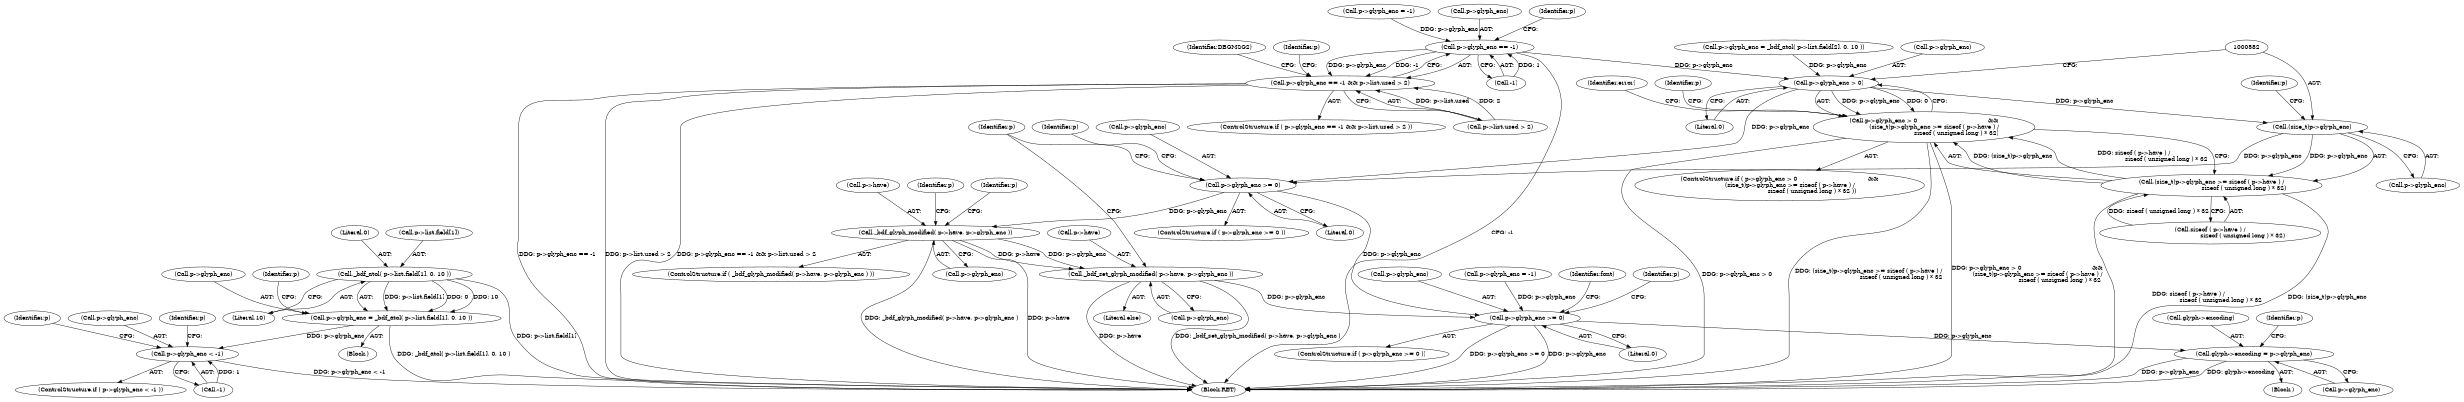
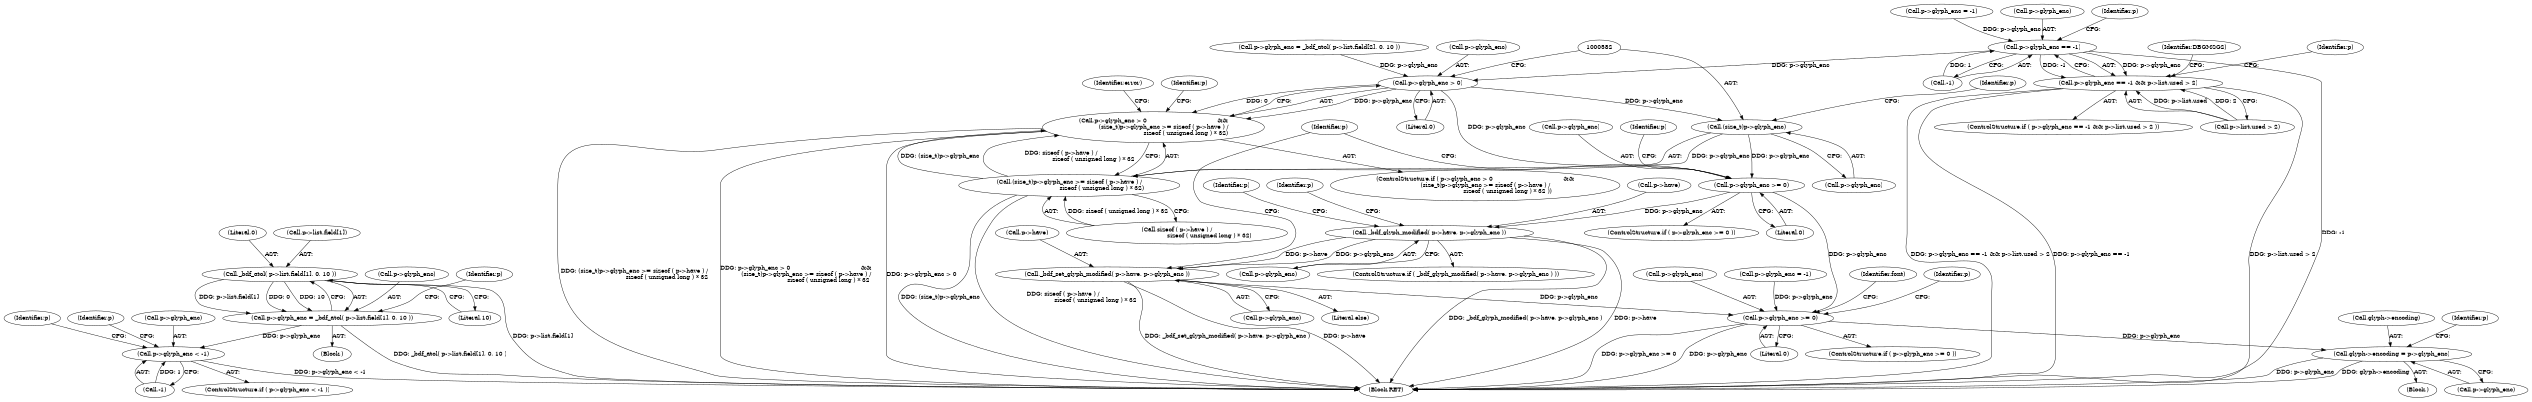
(1503, 233) -> (2333, 233)
none -> (327, 294)
(348, 297) -> (458, 297)
